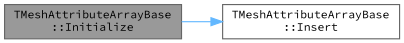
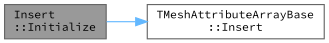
(93, 22) -> (55, 22)
